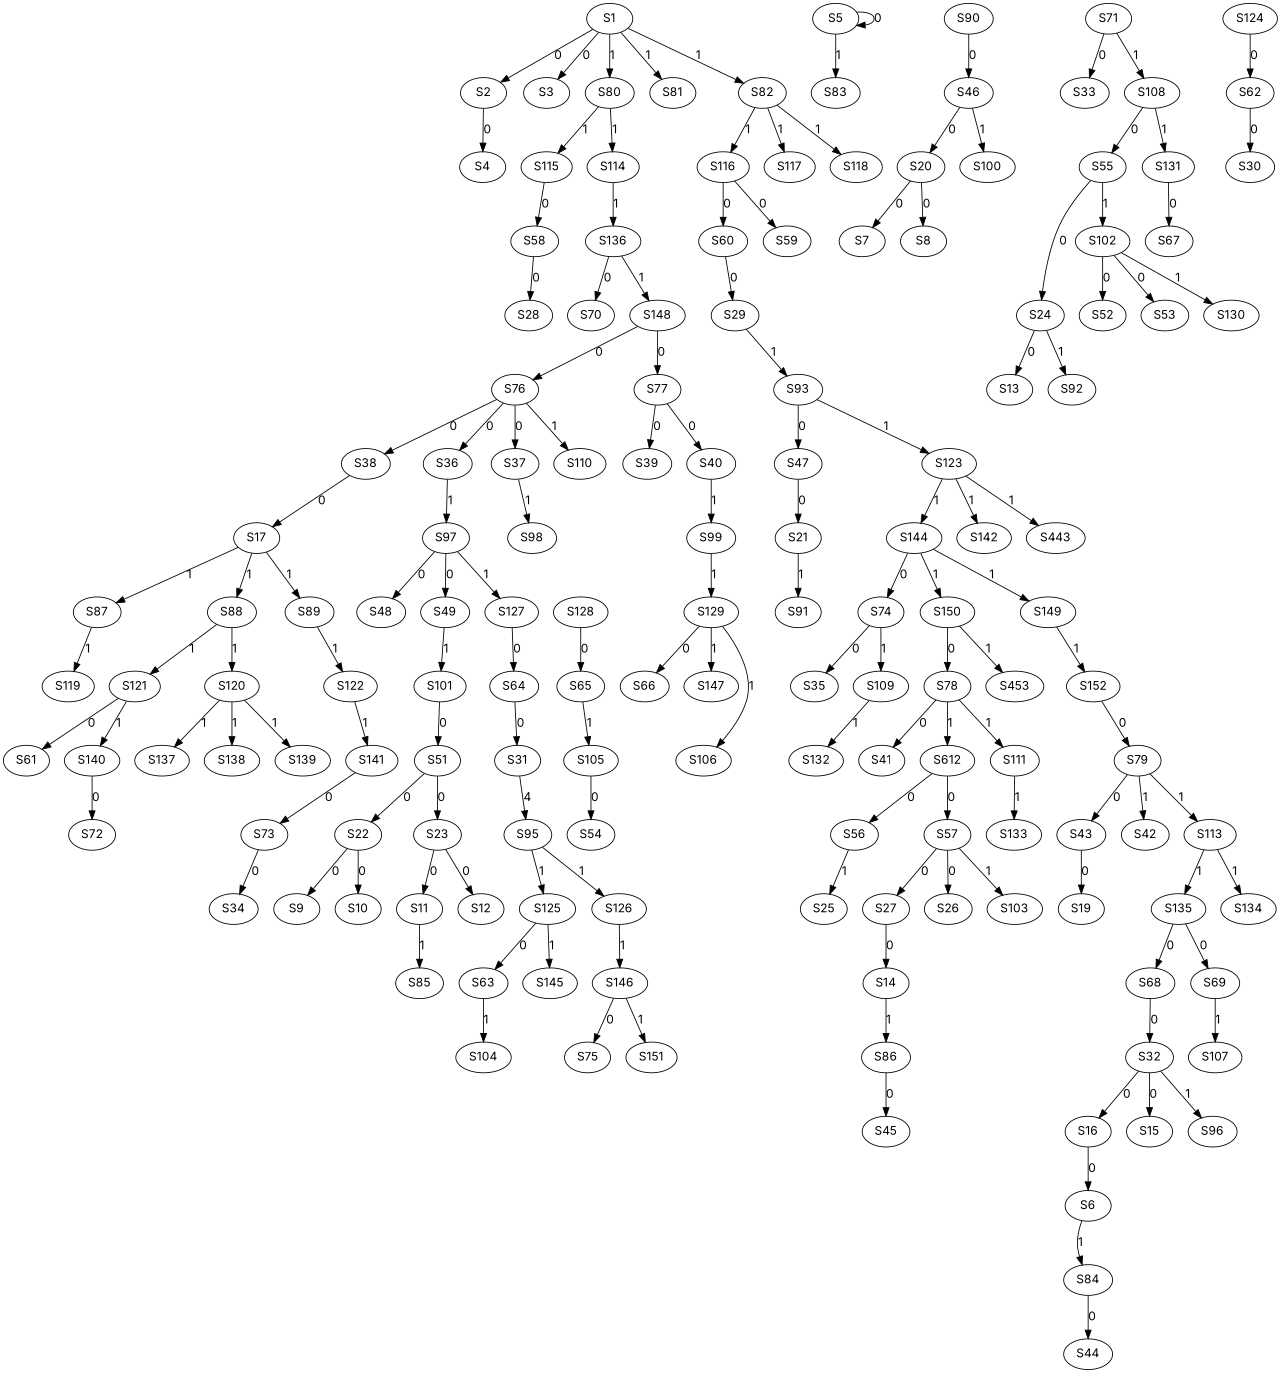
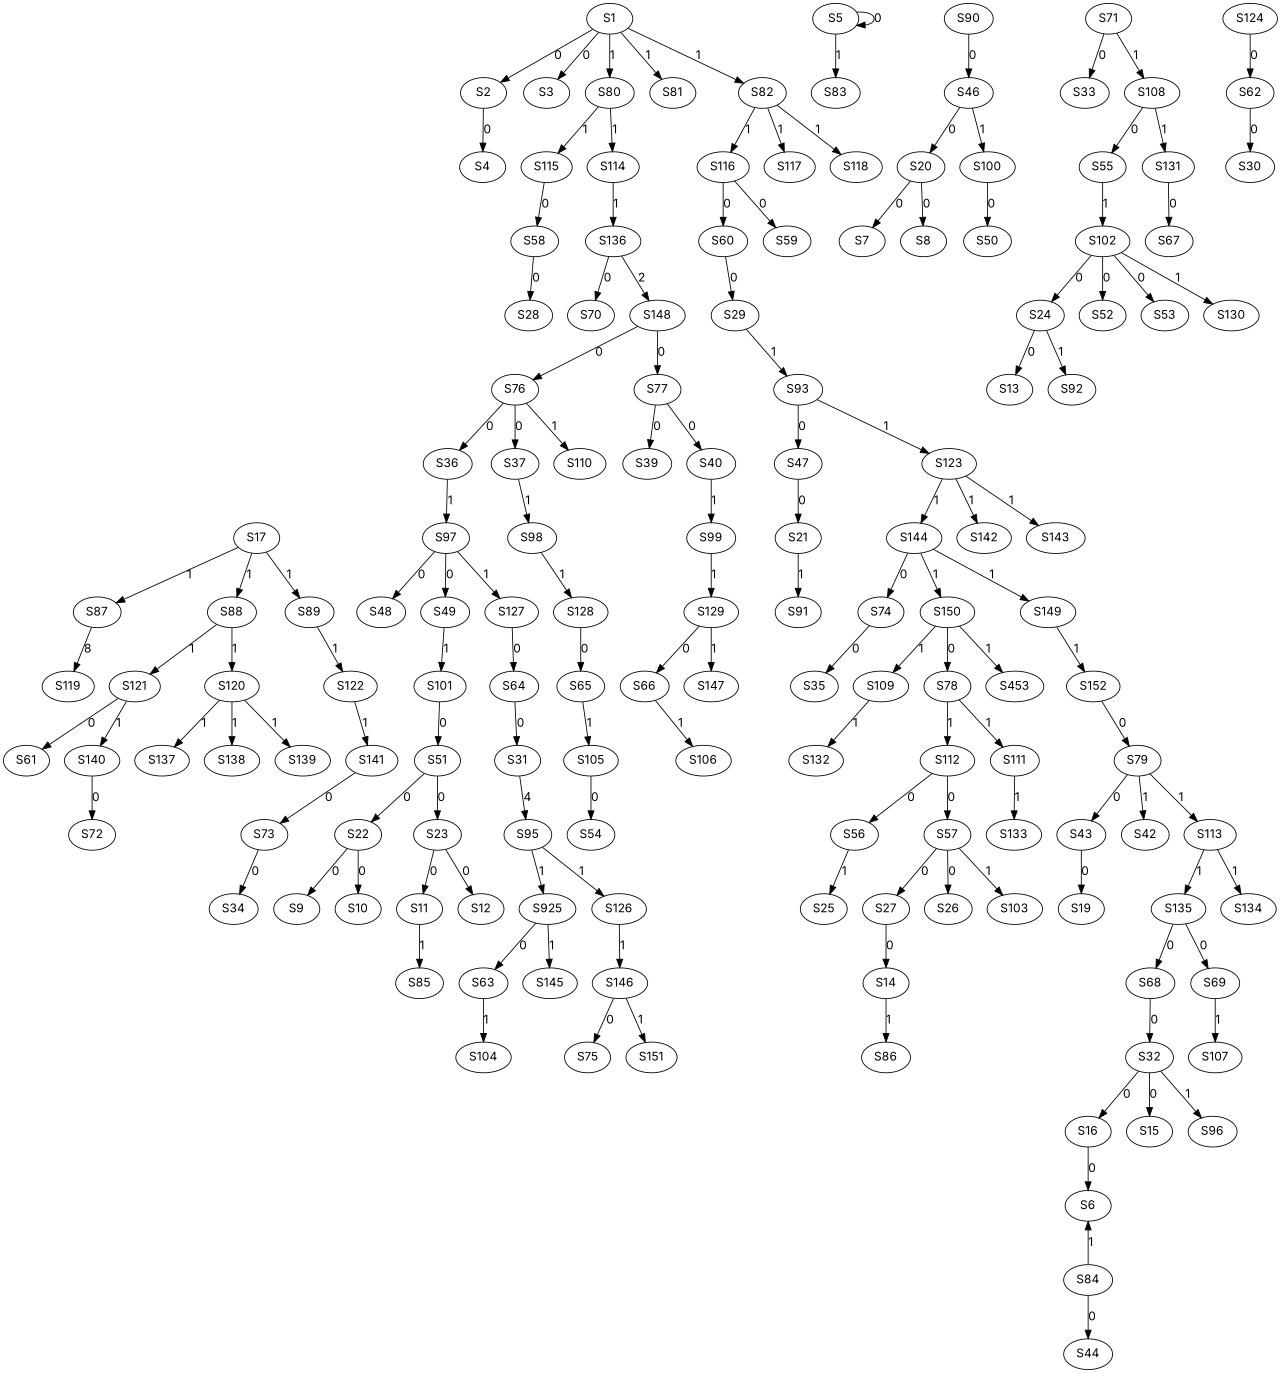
(1057, 232) -> (1074, 275)
none -> (988, 241)
(642, 278) -> (642, 278)
(366, 464) -> none
(1056, 538) -> (1056, 538)
none -> (554, 572)
(881, 645) -> (917, 646)
(88, 649) -> (88, 649)
(748, 684) -> (671, 720)
(882, 761) -> none
(947, 761) -> (947, 761)
(547, 909) -> (547, 909)
(886, 1132) -> none
(1078, 1238) -> (1088, 1247)
